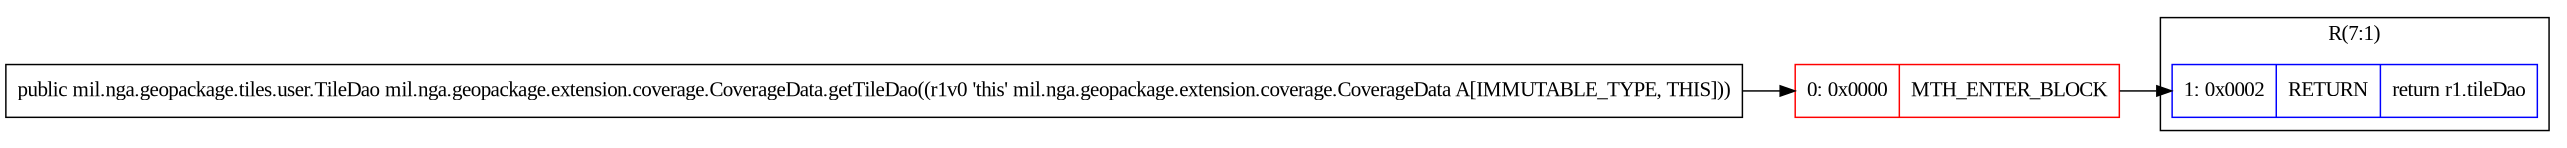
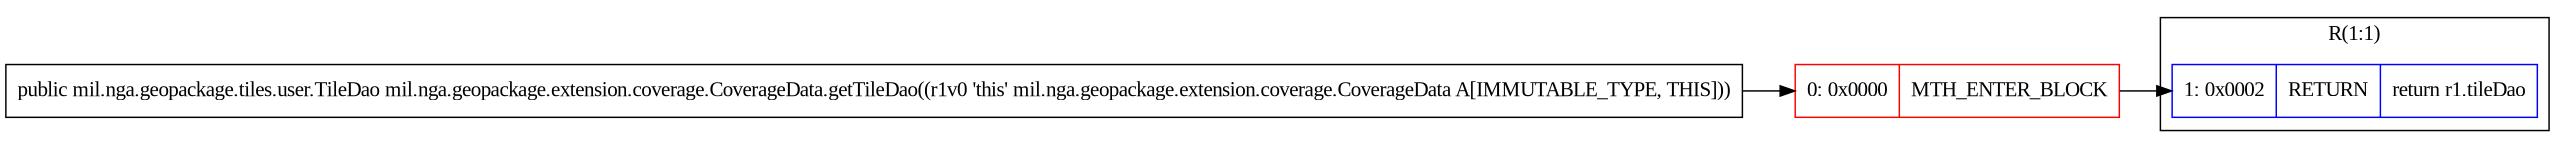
(2355, 34) -> (2355, 34)
